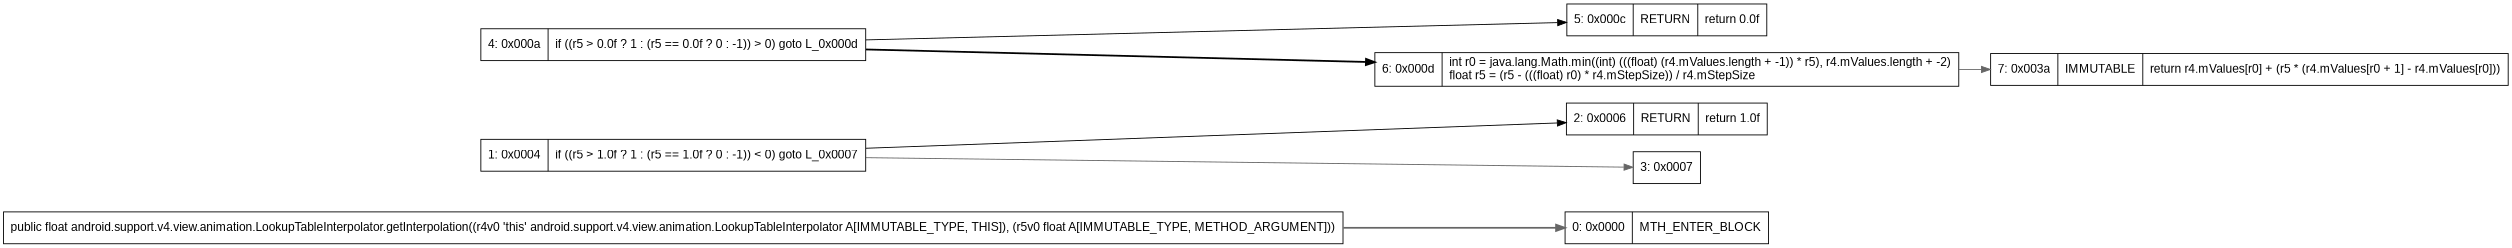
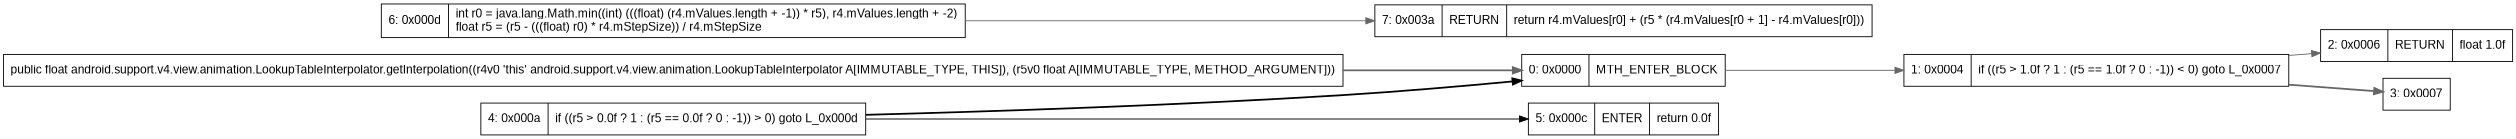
(1665, 19) -> (1622, 119)
(1116, 56) -> (1190, 103)
(2100, 69) -> (1474, 20)
none -> (1810, 70)
(1733, 119) -> (2483, 45)
(1212, 136) -> (2300, 55)
(1245, 162) -> (2331, 88)
